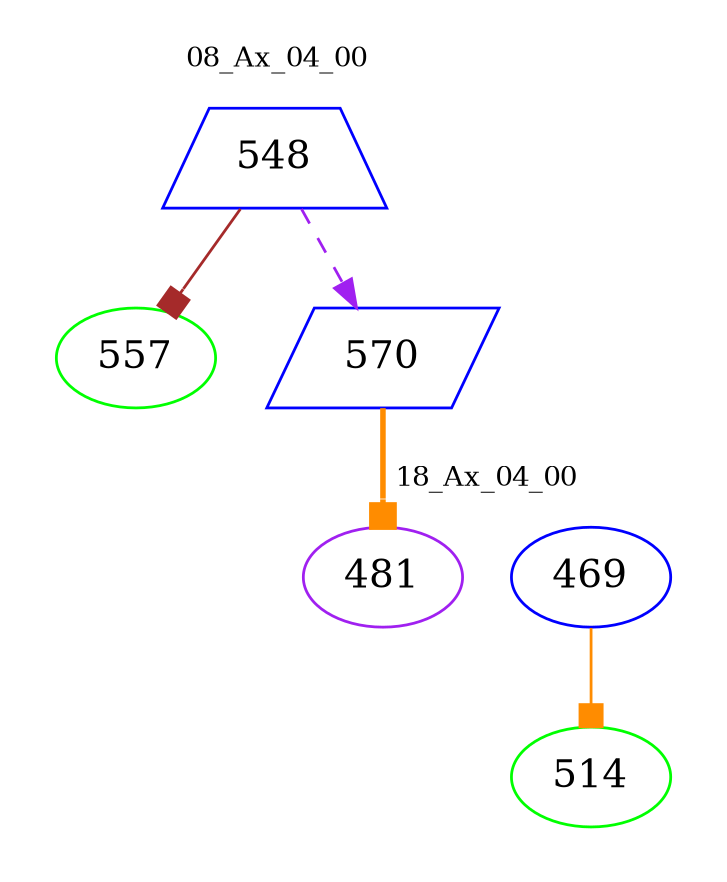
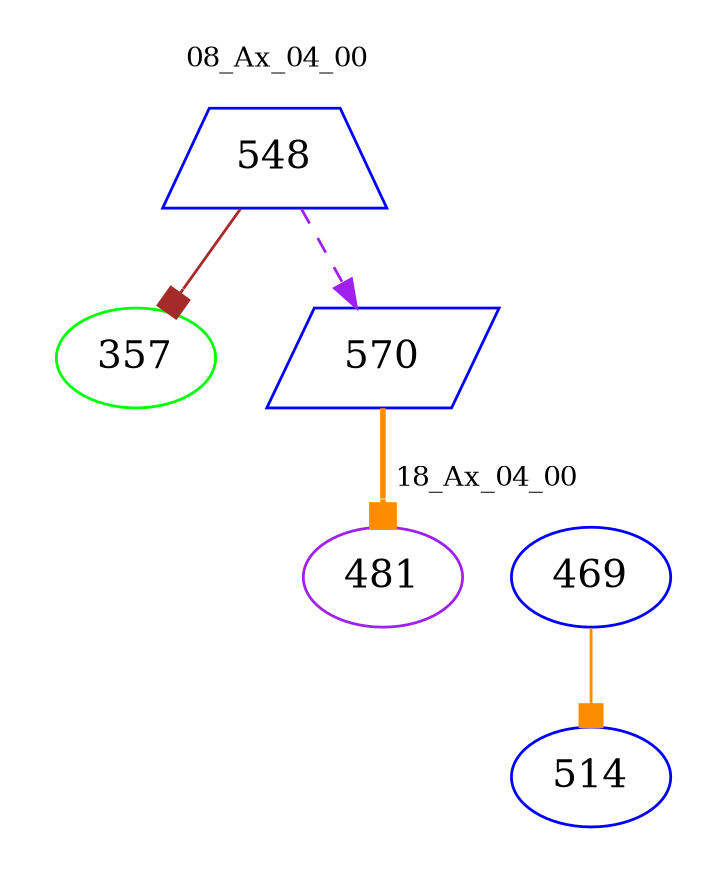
(136, 358) -> (136, 358)
(591, 777) -> (591, 777)
